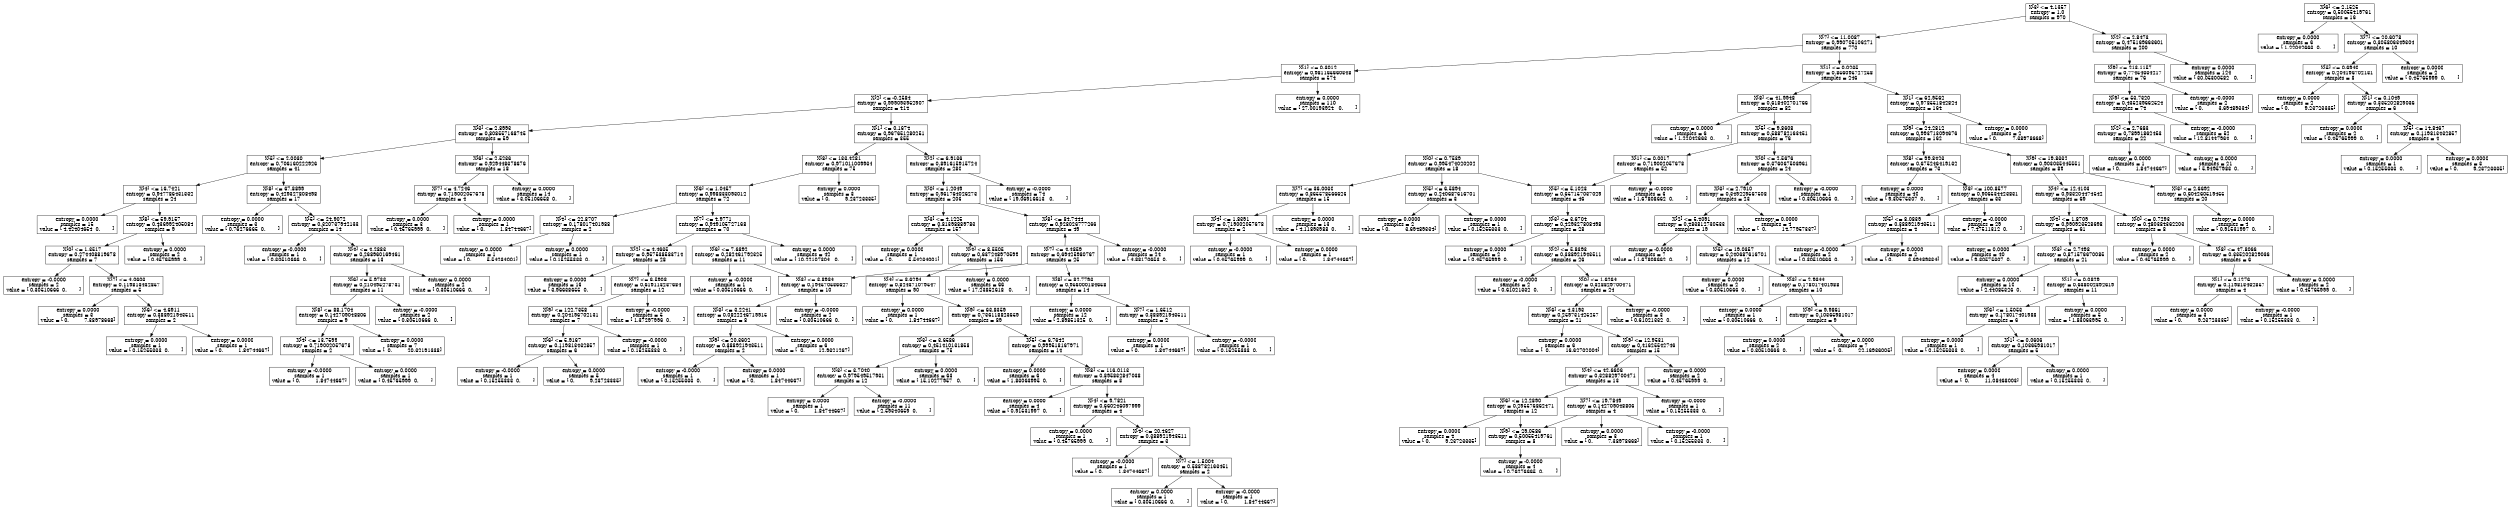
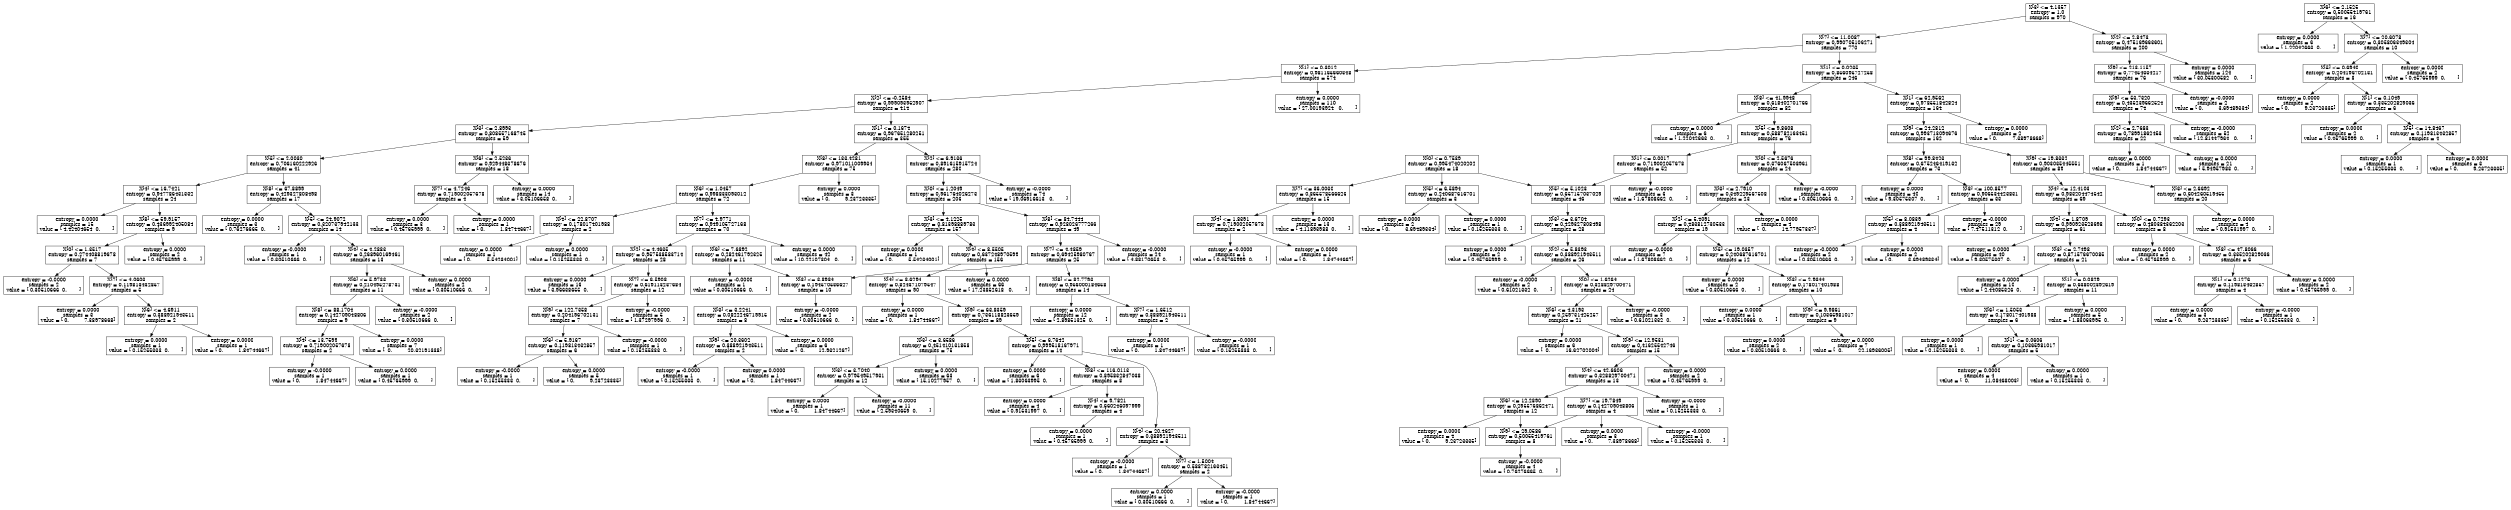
(1065, 242) -> (1061, 238)
(775, 300) -> none
(1129, 421) -> (1144, 365)
